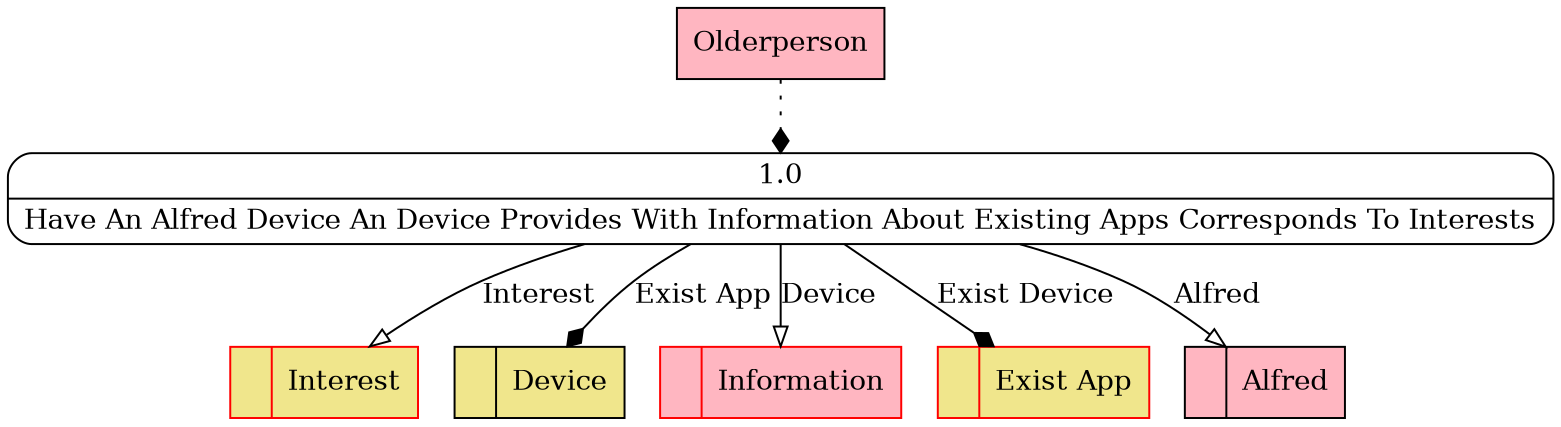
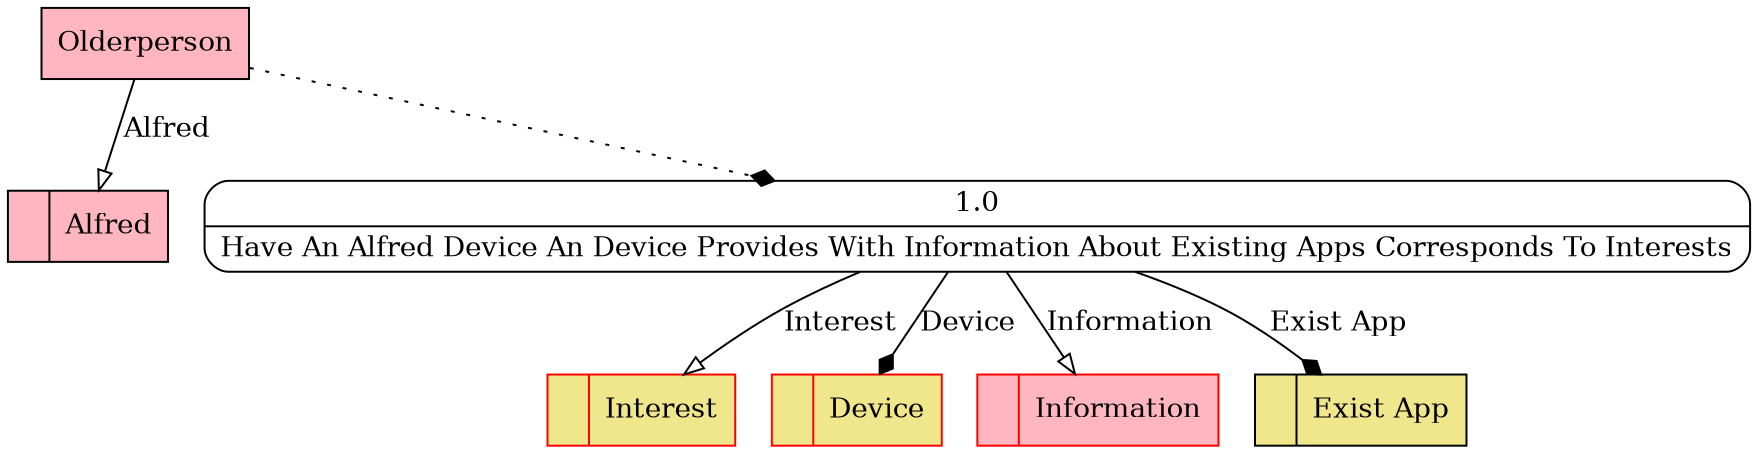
(1120, 279) -> (120, 125)
(704, 295) -> (968, 323)
(829, 295) -> (1130, 323)
(1026, 295) -> (1339, 323)
(540, 382) -> (857, 410)
(1044, 382) -> (1361, 410)
